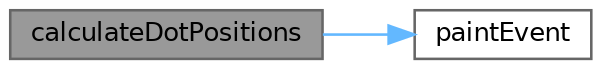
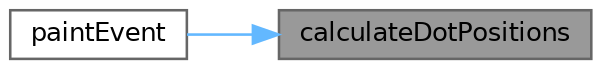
(356, 35) -> (220, 35)
